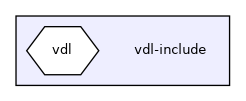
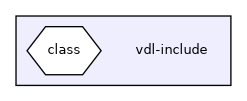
(63, 51) -> (64, 51)
